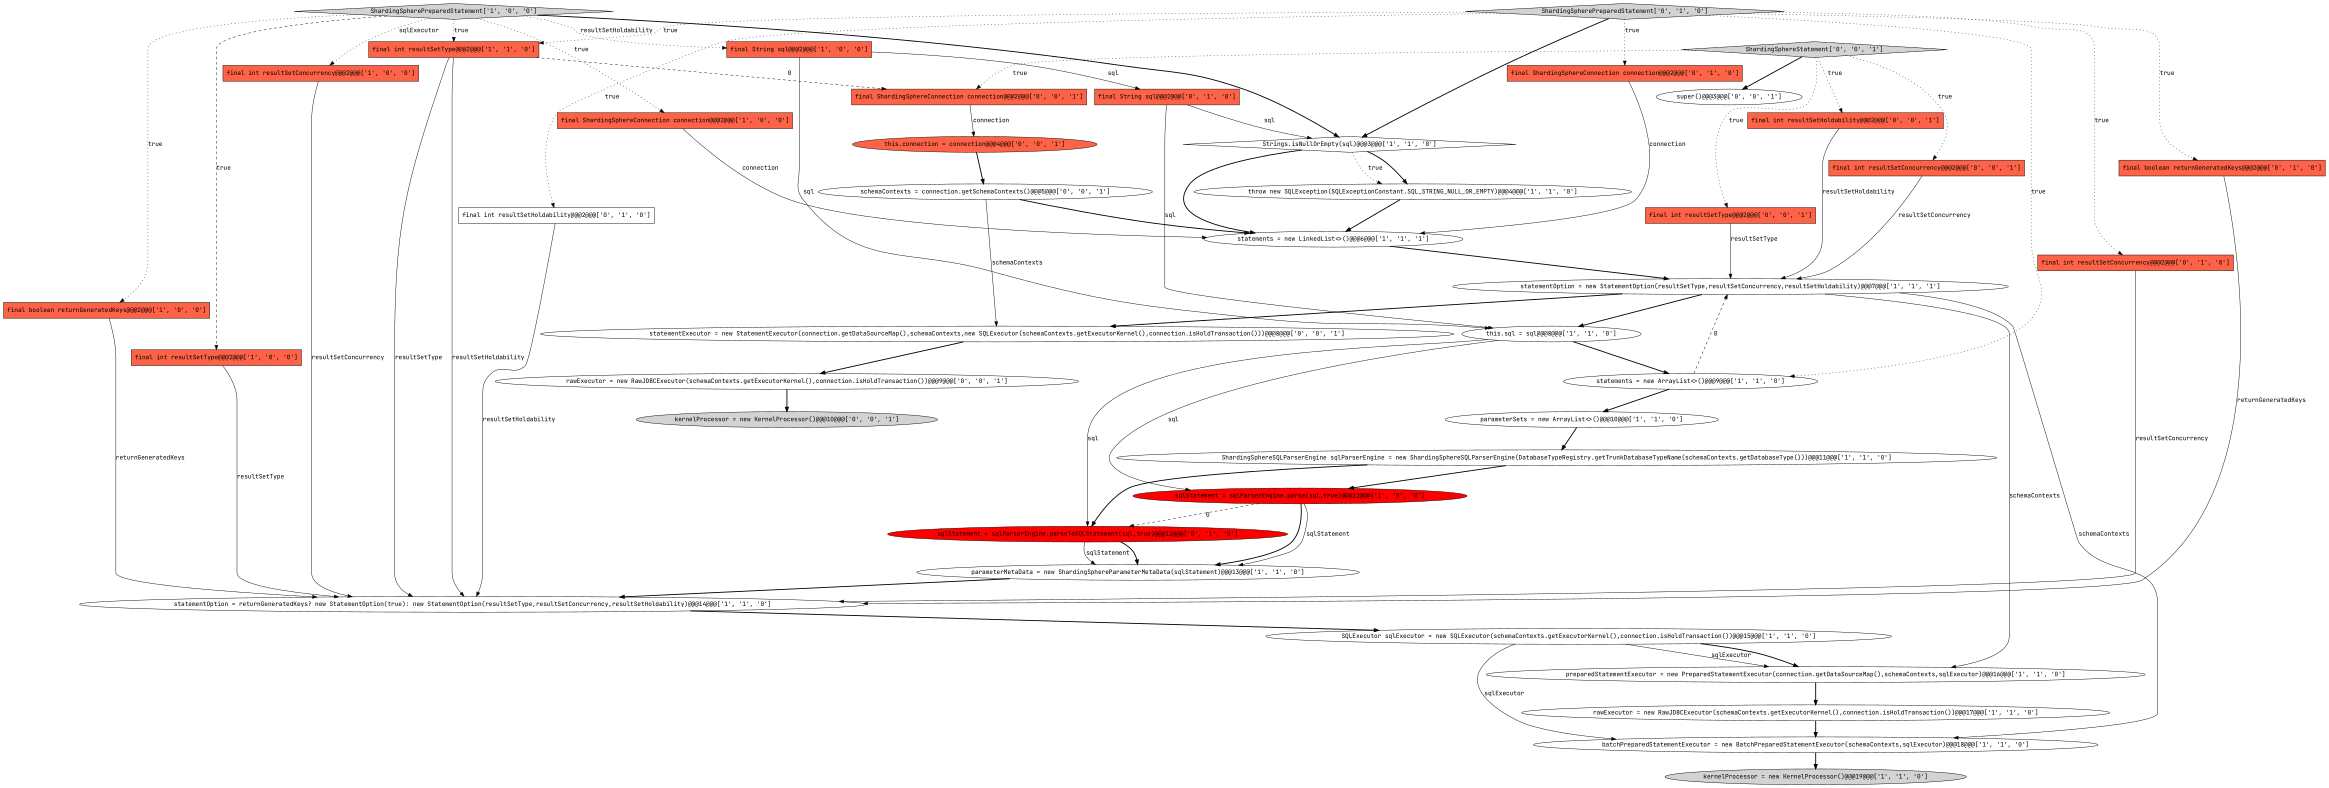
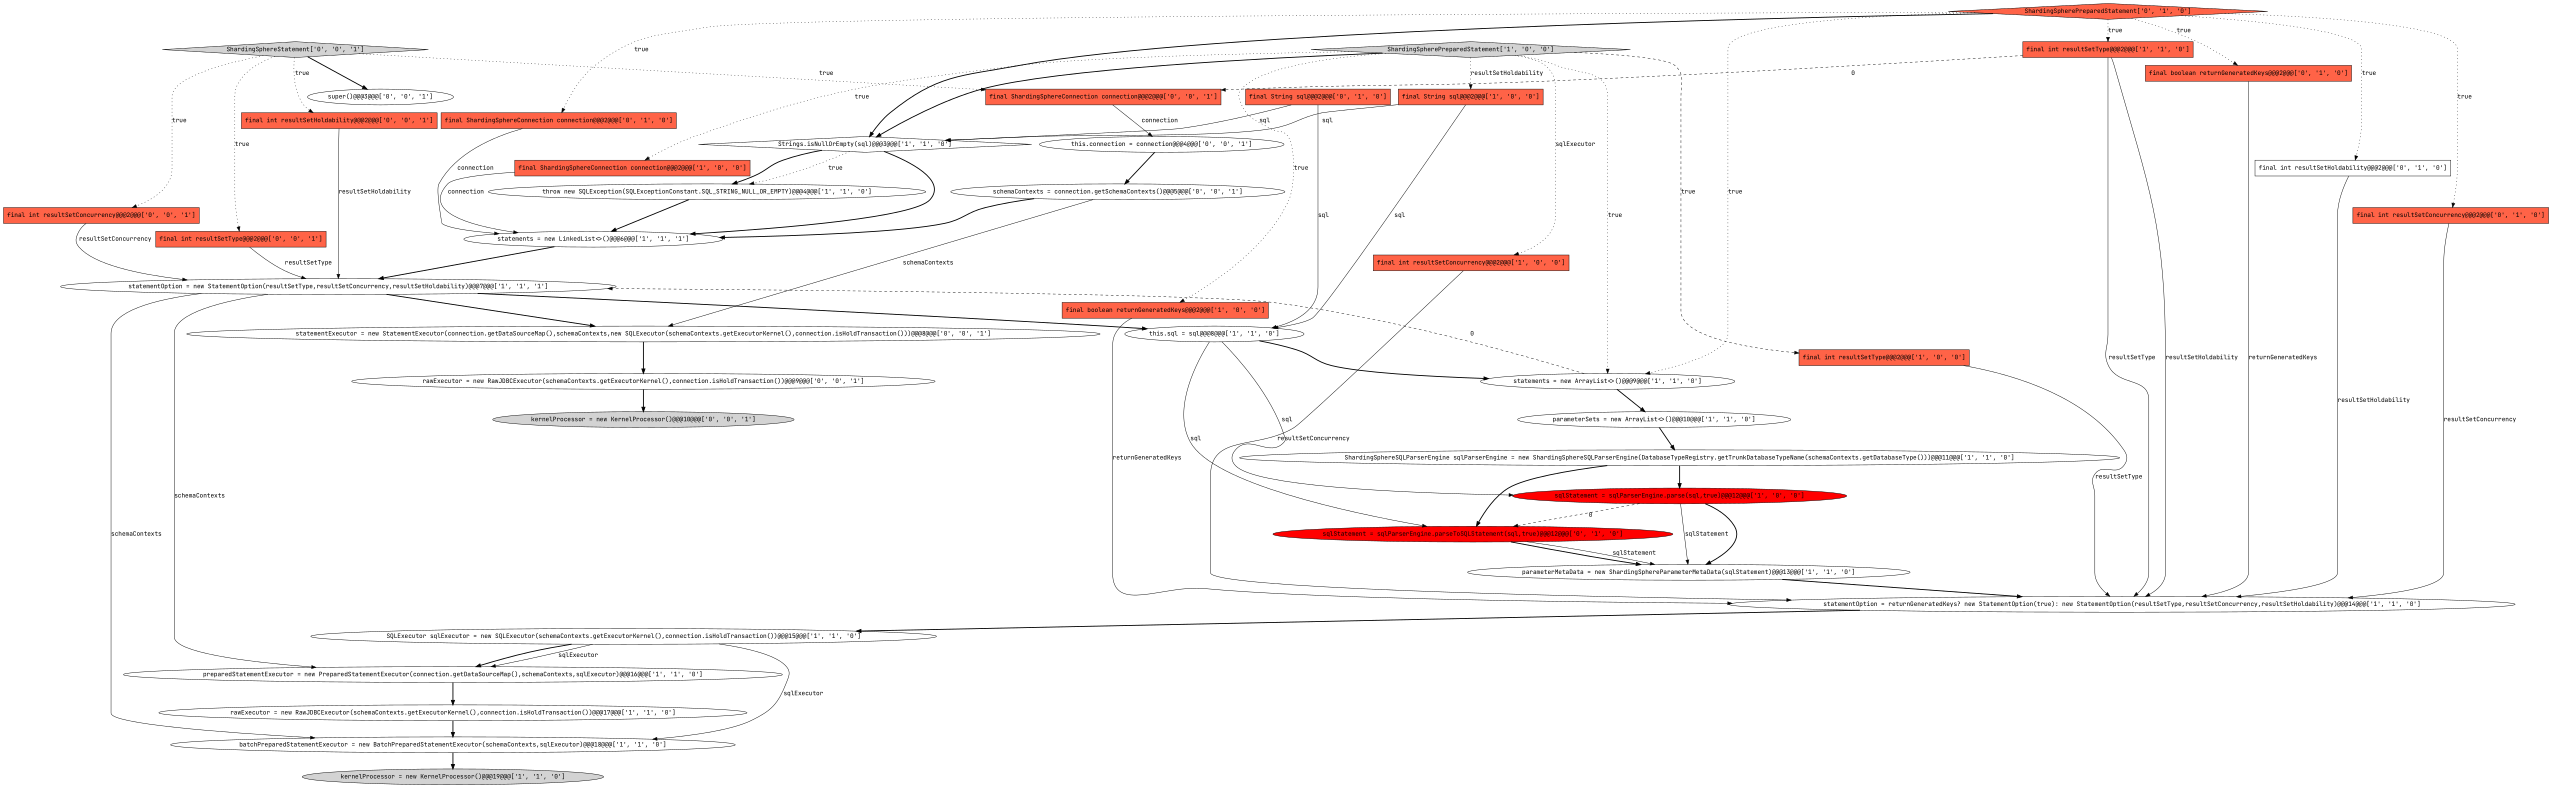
(1625, 11) -> (2108, 11)
(454, 28) -> (1608, 180)
(1005, 62) -> (1176, 135)
(975, 144) -> (1162, 144)
